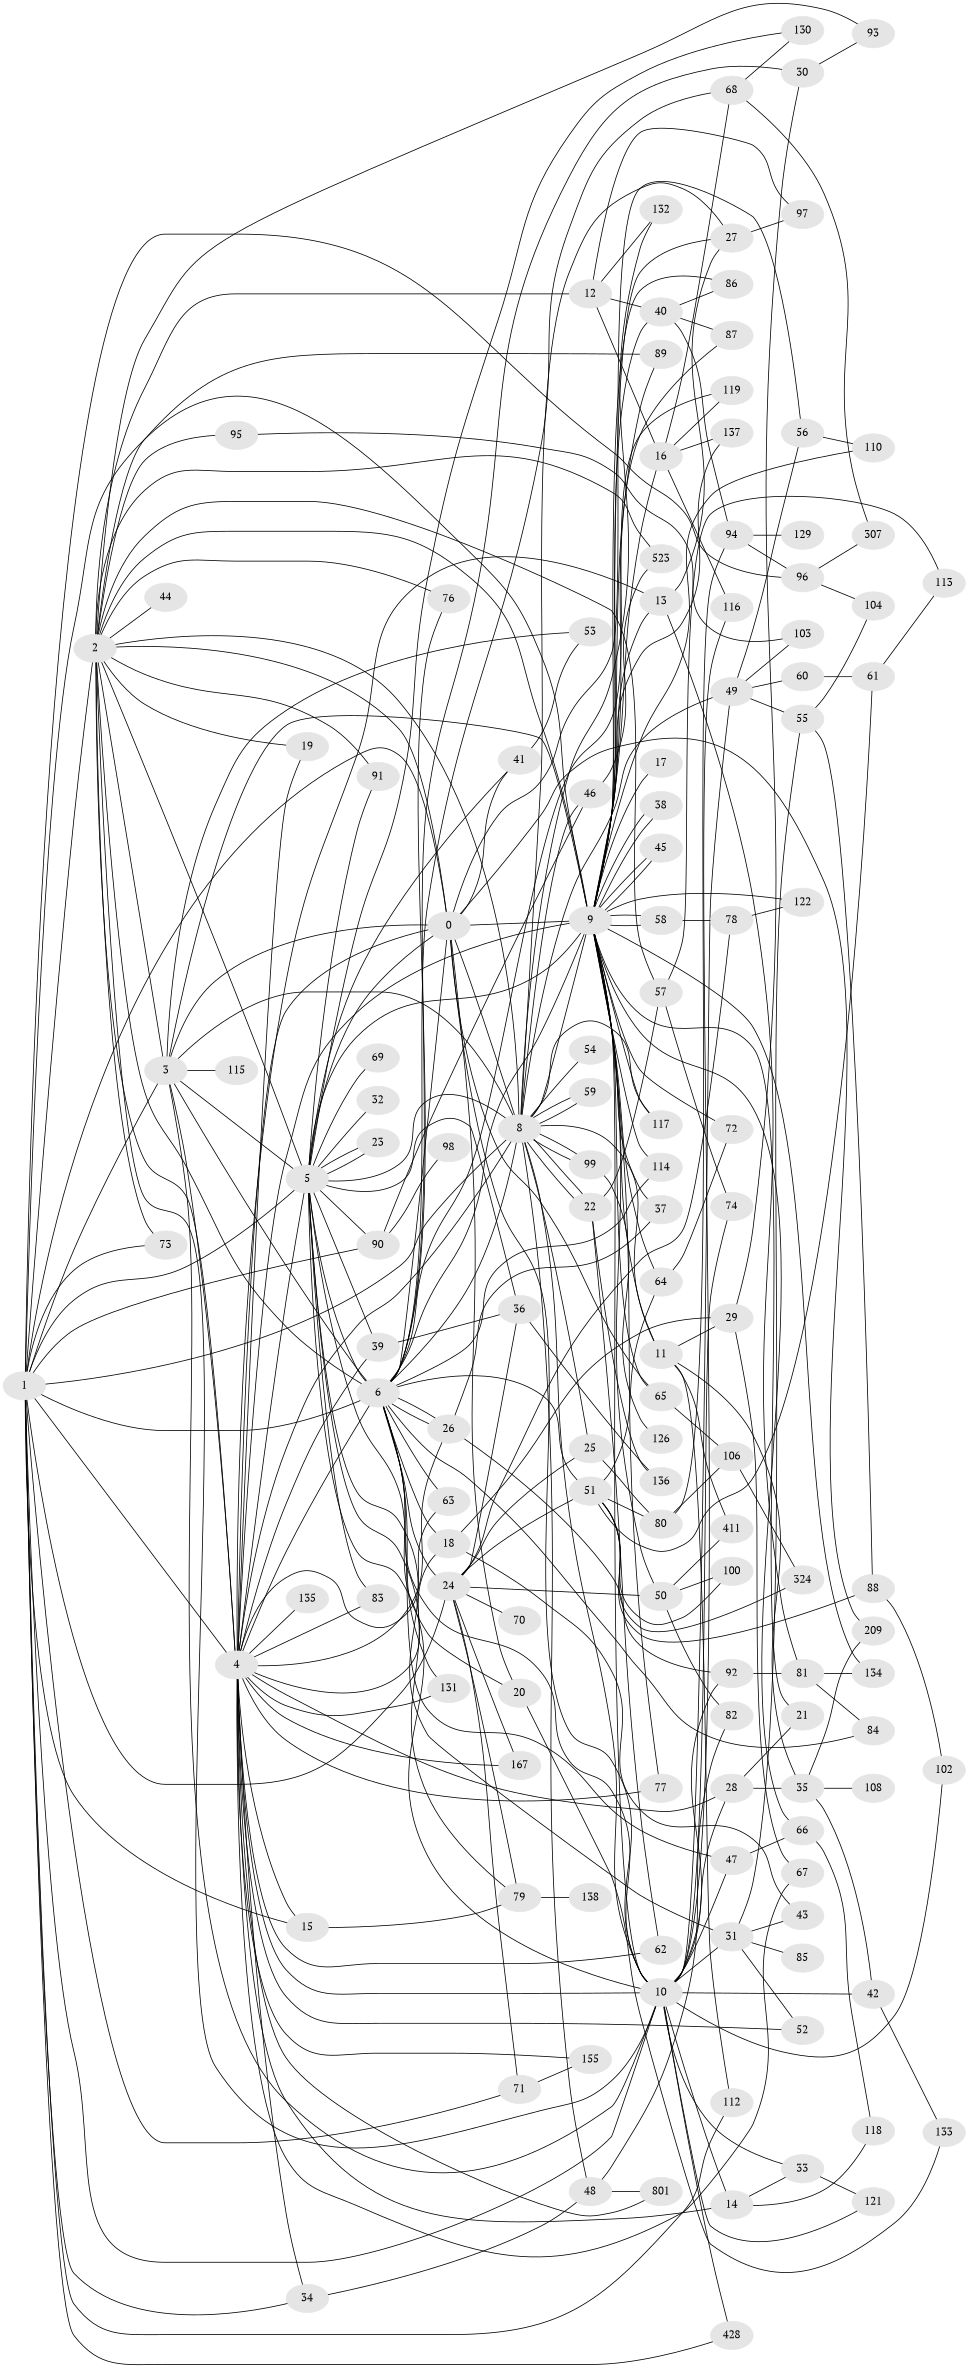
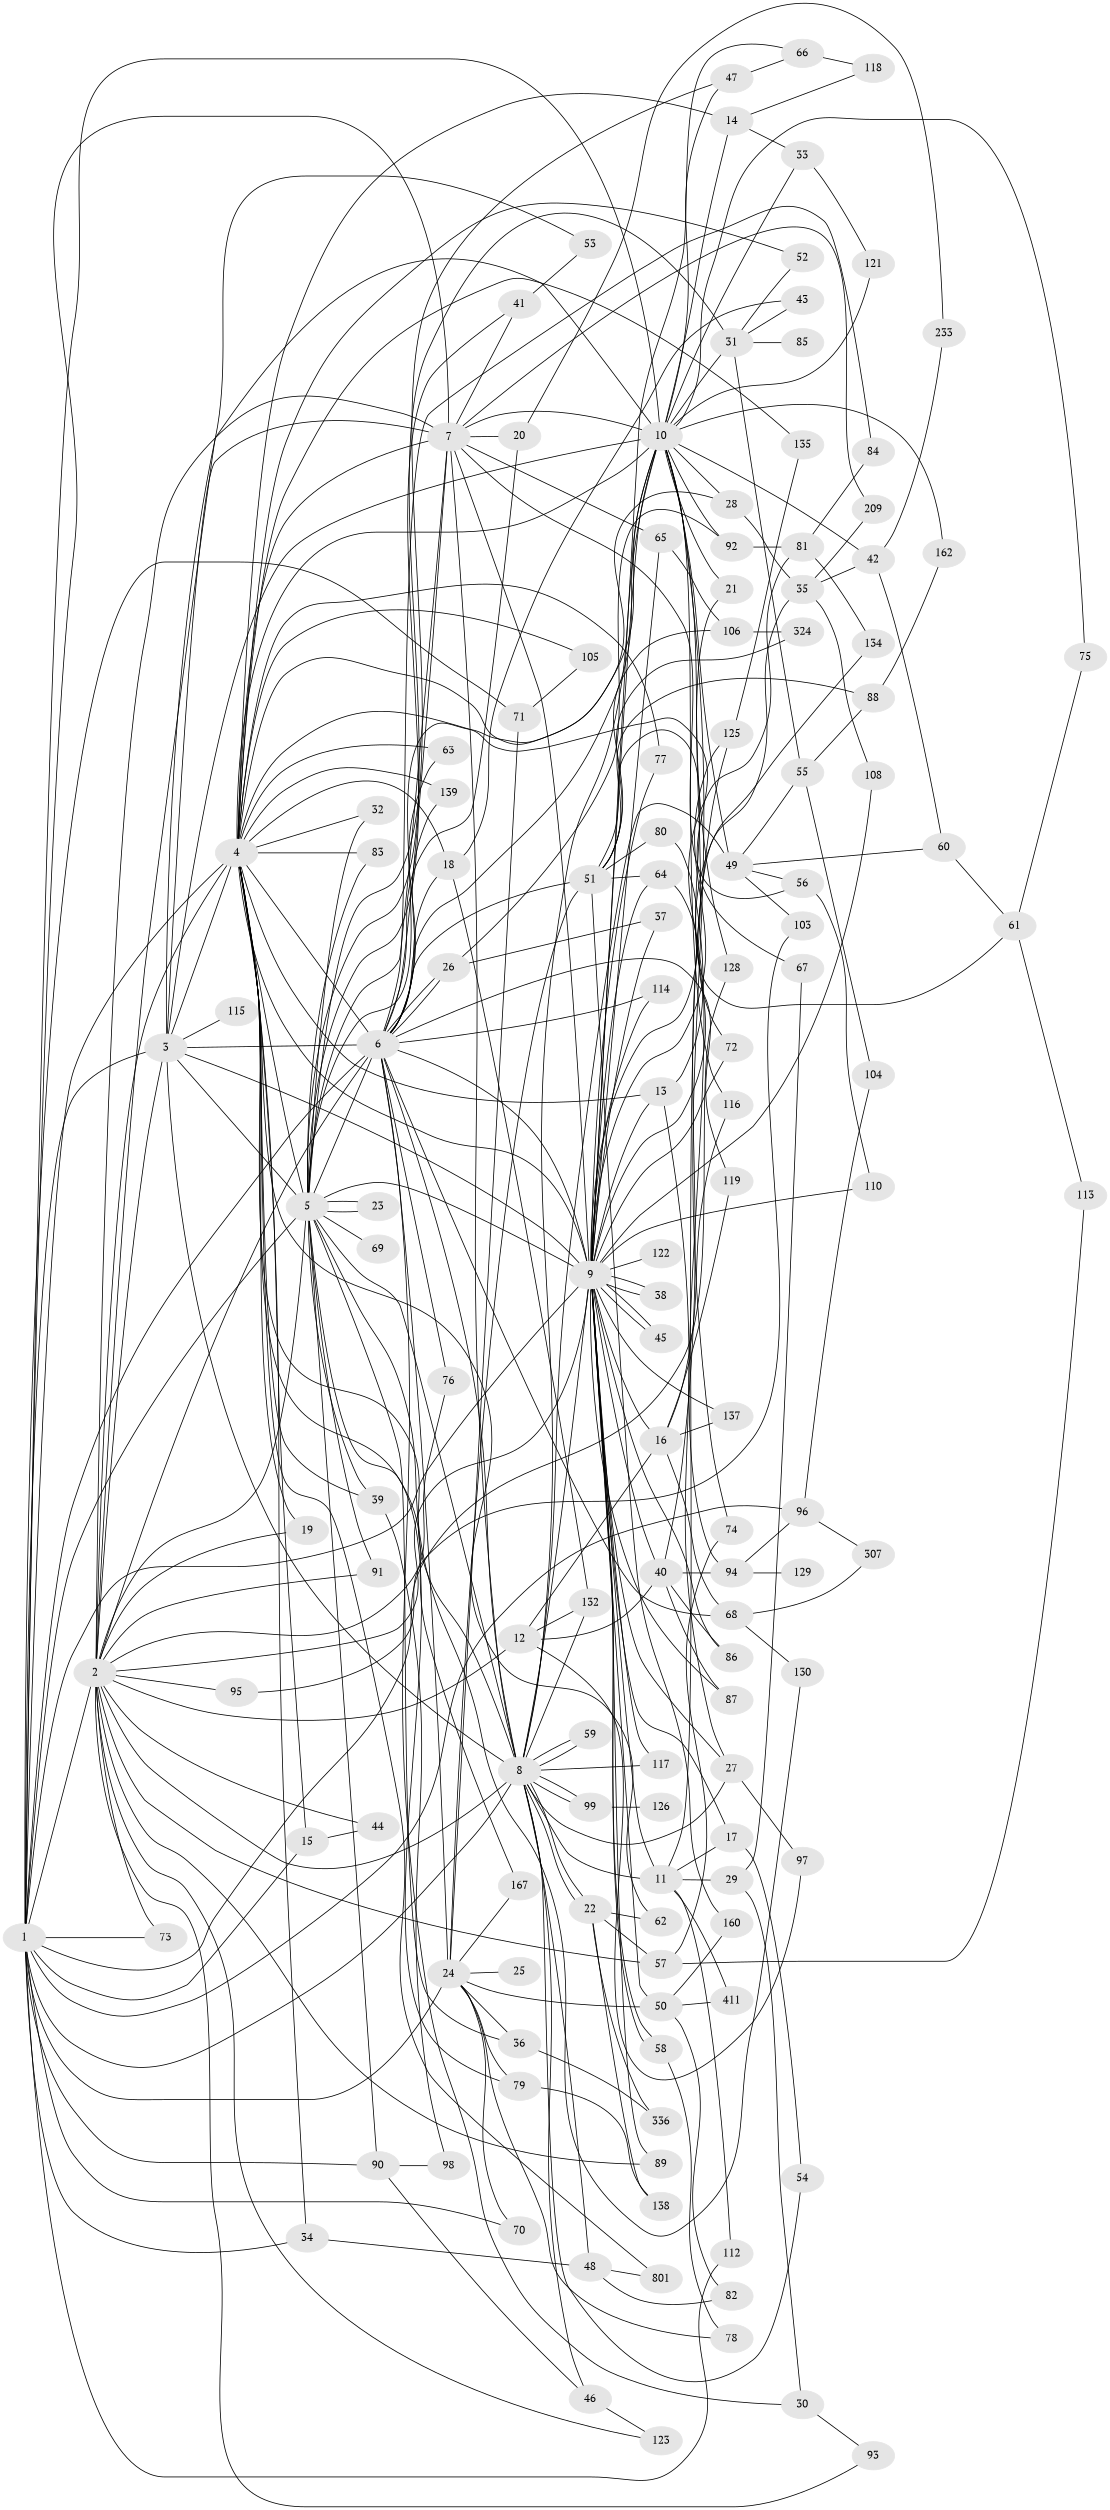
(661, 559) -> (661, 2441)
none -> (1086, 657)
none -> (914, 702)
none -> (732, 734)
(767, 911) -> none
(449, 926) -> (449, 437)
none -> (788, 1074)
(559, 1288) -> none
(449, 1328) -> (419, 1832)
(566, 1397) -> (527, 1233)
(661, 1482) -> (661, 2122)
(624, 1484) -> none
(692, 1495) -> (640, 653)
(732, 1571) -> (732, 1924)
(387, 1632) -> (307, 832)
(449, 1688) -> (449, 793)
(777, 1742) -> (688, 523)
(944, 1770) -> (944, 553)
none -> (691, 1862)
(416, 1923) -> (343, 1834)
none -> (784, 2004)
(590, 2059) -> (590, 658)
none -> (614, 2061)
(944, 2133) -> (944, 333)
none -> (175, 2202)
(732, 2335) -> (732, 968)
